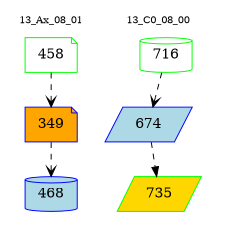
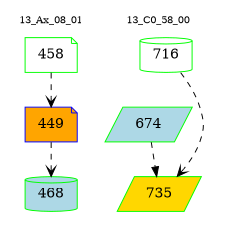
(158, 21) -> (158, 21)
(159, 85) -> (203, 121)
(51, 125) -> (51, 125)
(149, 125) -> (149, 125)
(51, 194) -> (51, 194)
